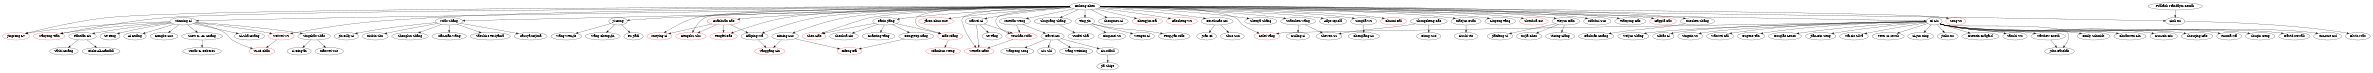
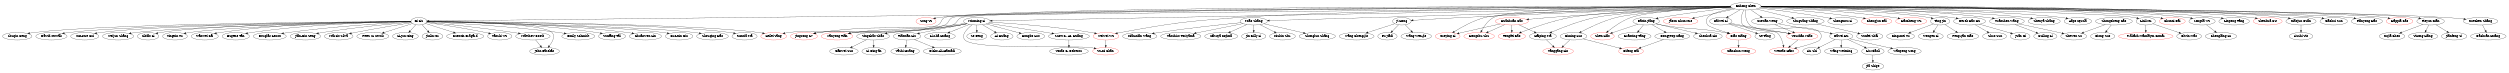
(2175, 6) -> (2146, 36)
(2175, 13) -> (2146, 28)
none -> (612, 36)
